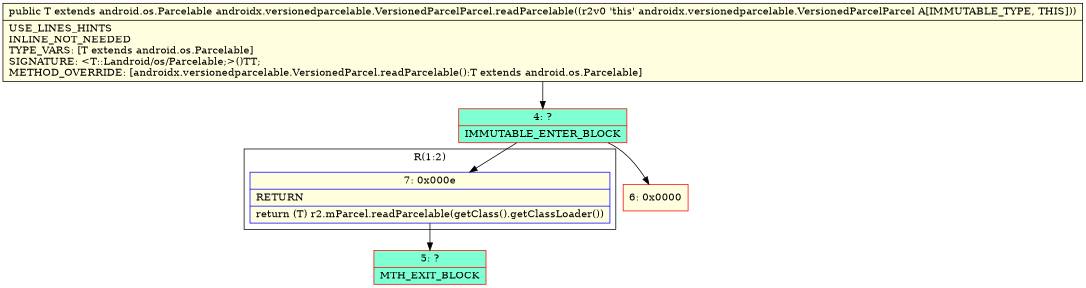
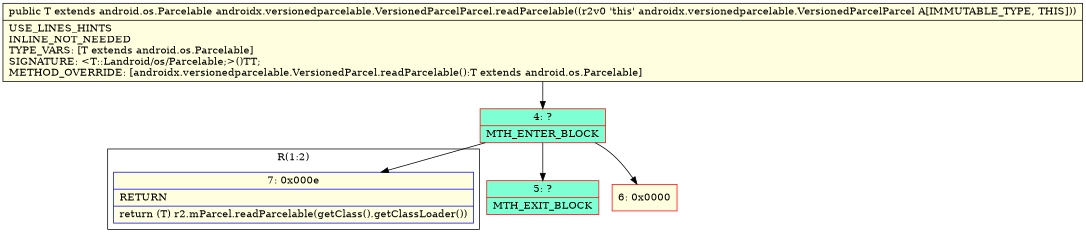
(543, 134) -> (543, 134)
(430, 234) -> (543, 158)
